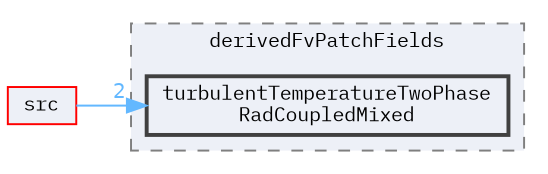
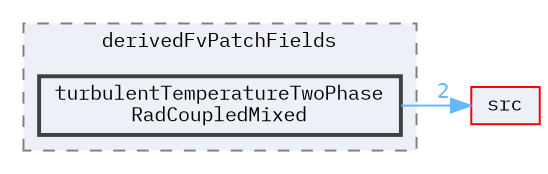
(102, 106) -> (428, 106)
